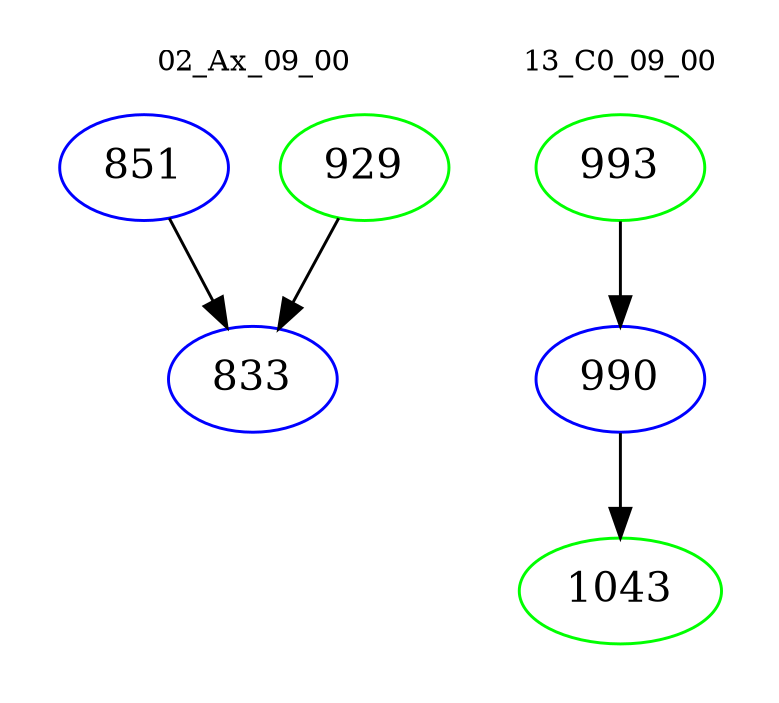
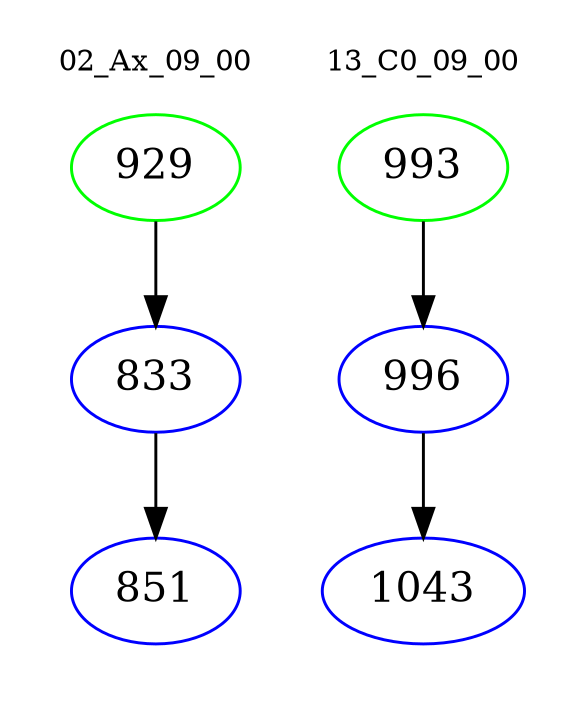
(191, 260) -> (156, 471)
(620, 379) -> (423, 379)
(620, 591) -> (423, 591)
